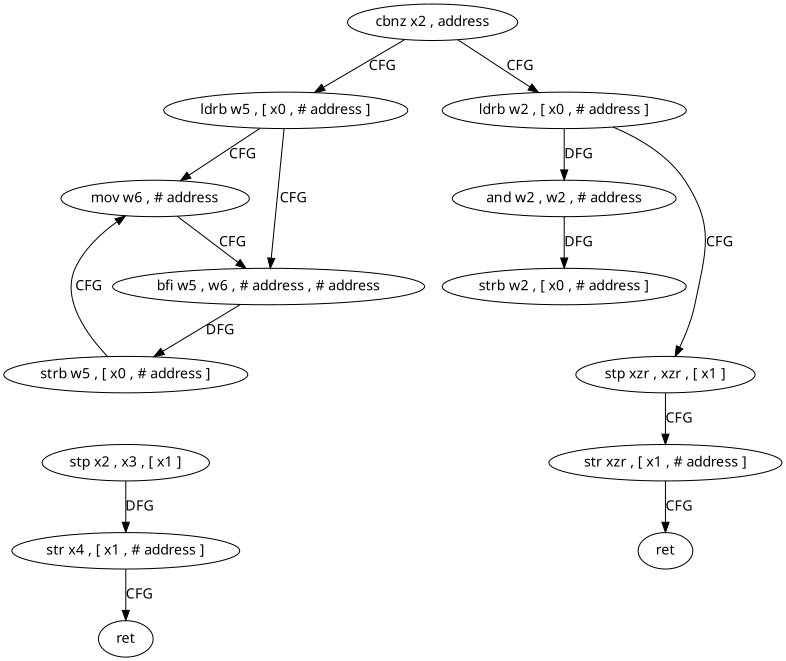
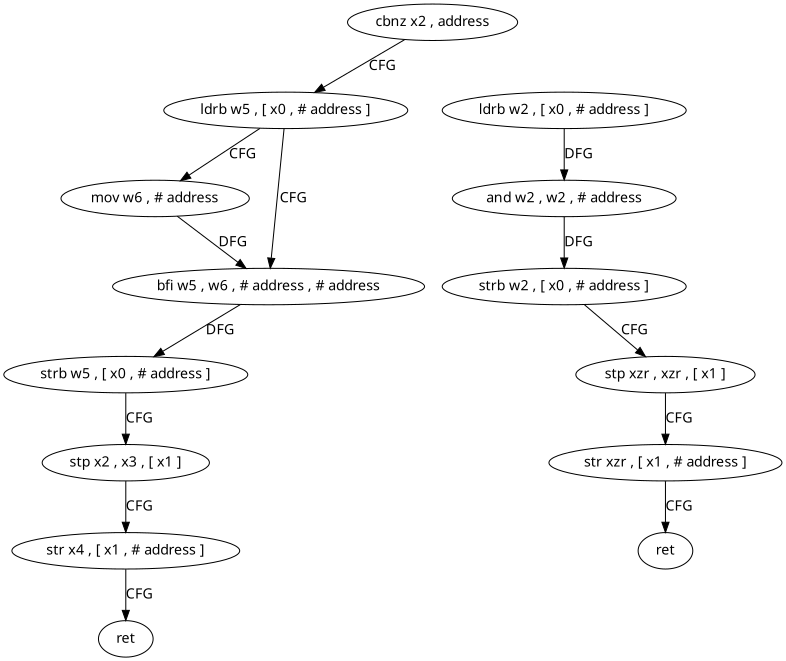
(494, 63) -> none
(702, 218) -> (611, 327)
(233, 242) -> (233, 242)
(72, 286) -> (126, 414)
(140, 507) -> (140, 507)
